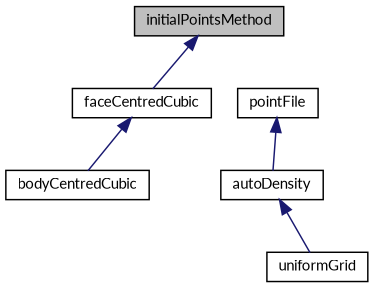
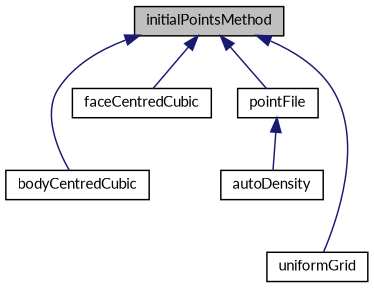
none -> (248, 68)
(105, 150) -> (58, 90)
(298, 233) -> (347, 132)
